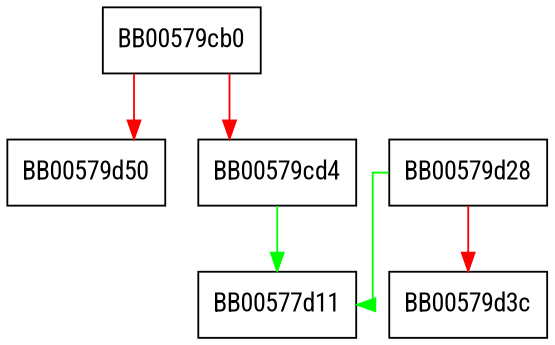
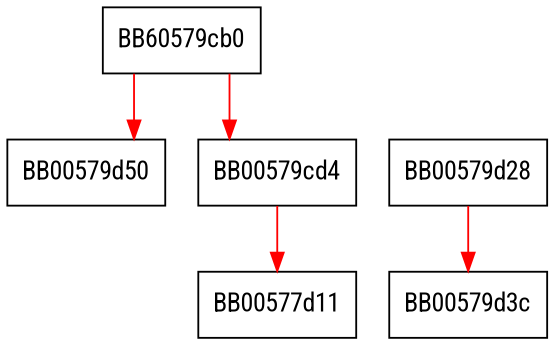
(182, 40) -> (182, 40)
(277, 229) -> (277, 229)
(373, 232) -> none
